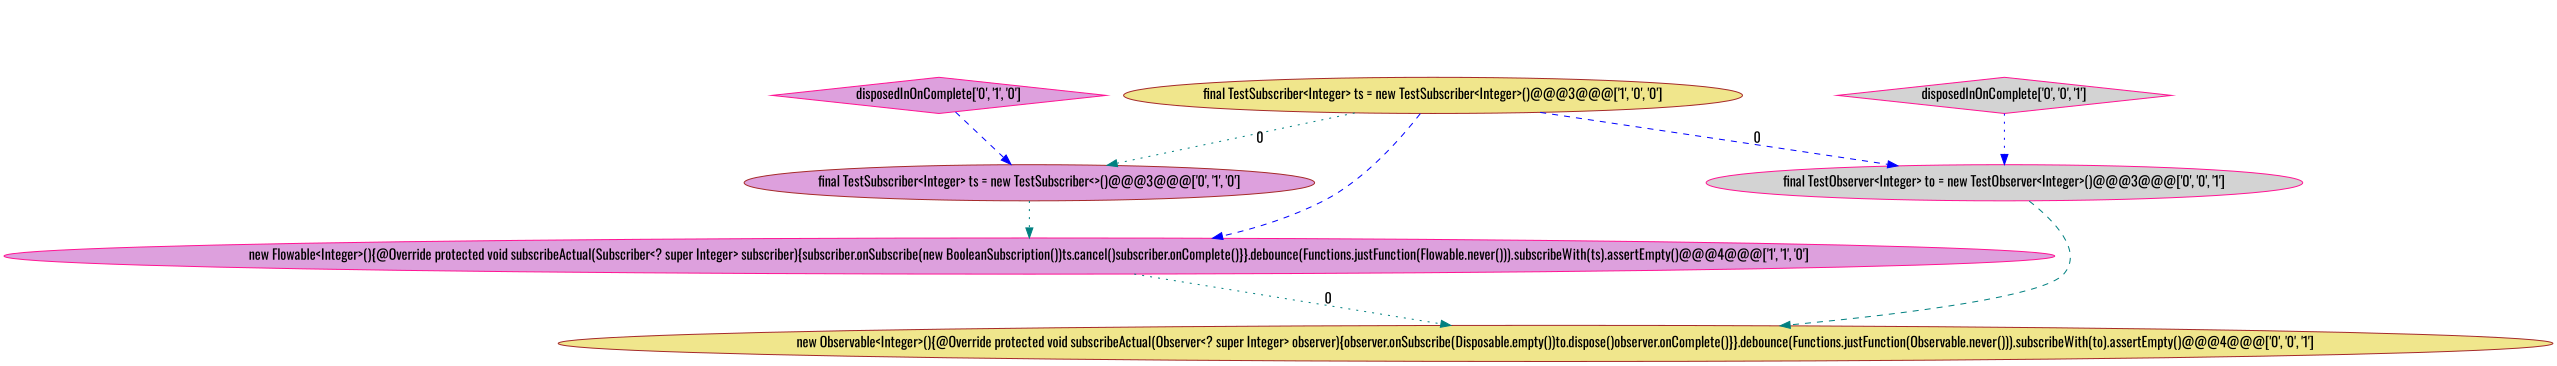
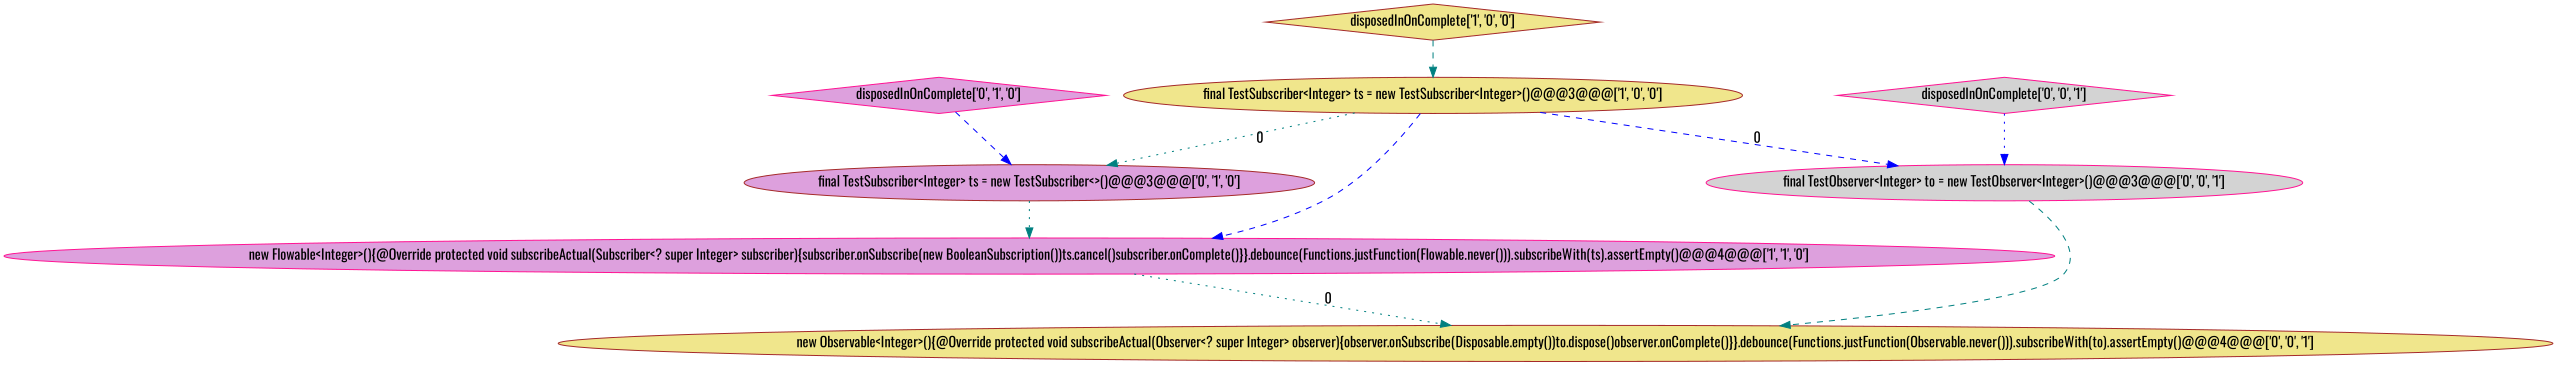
none -> (1433, 22)
